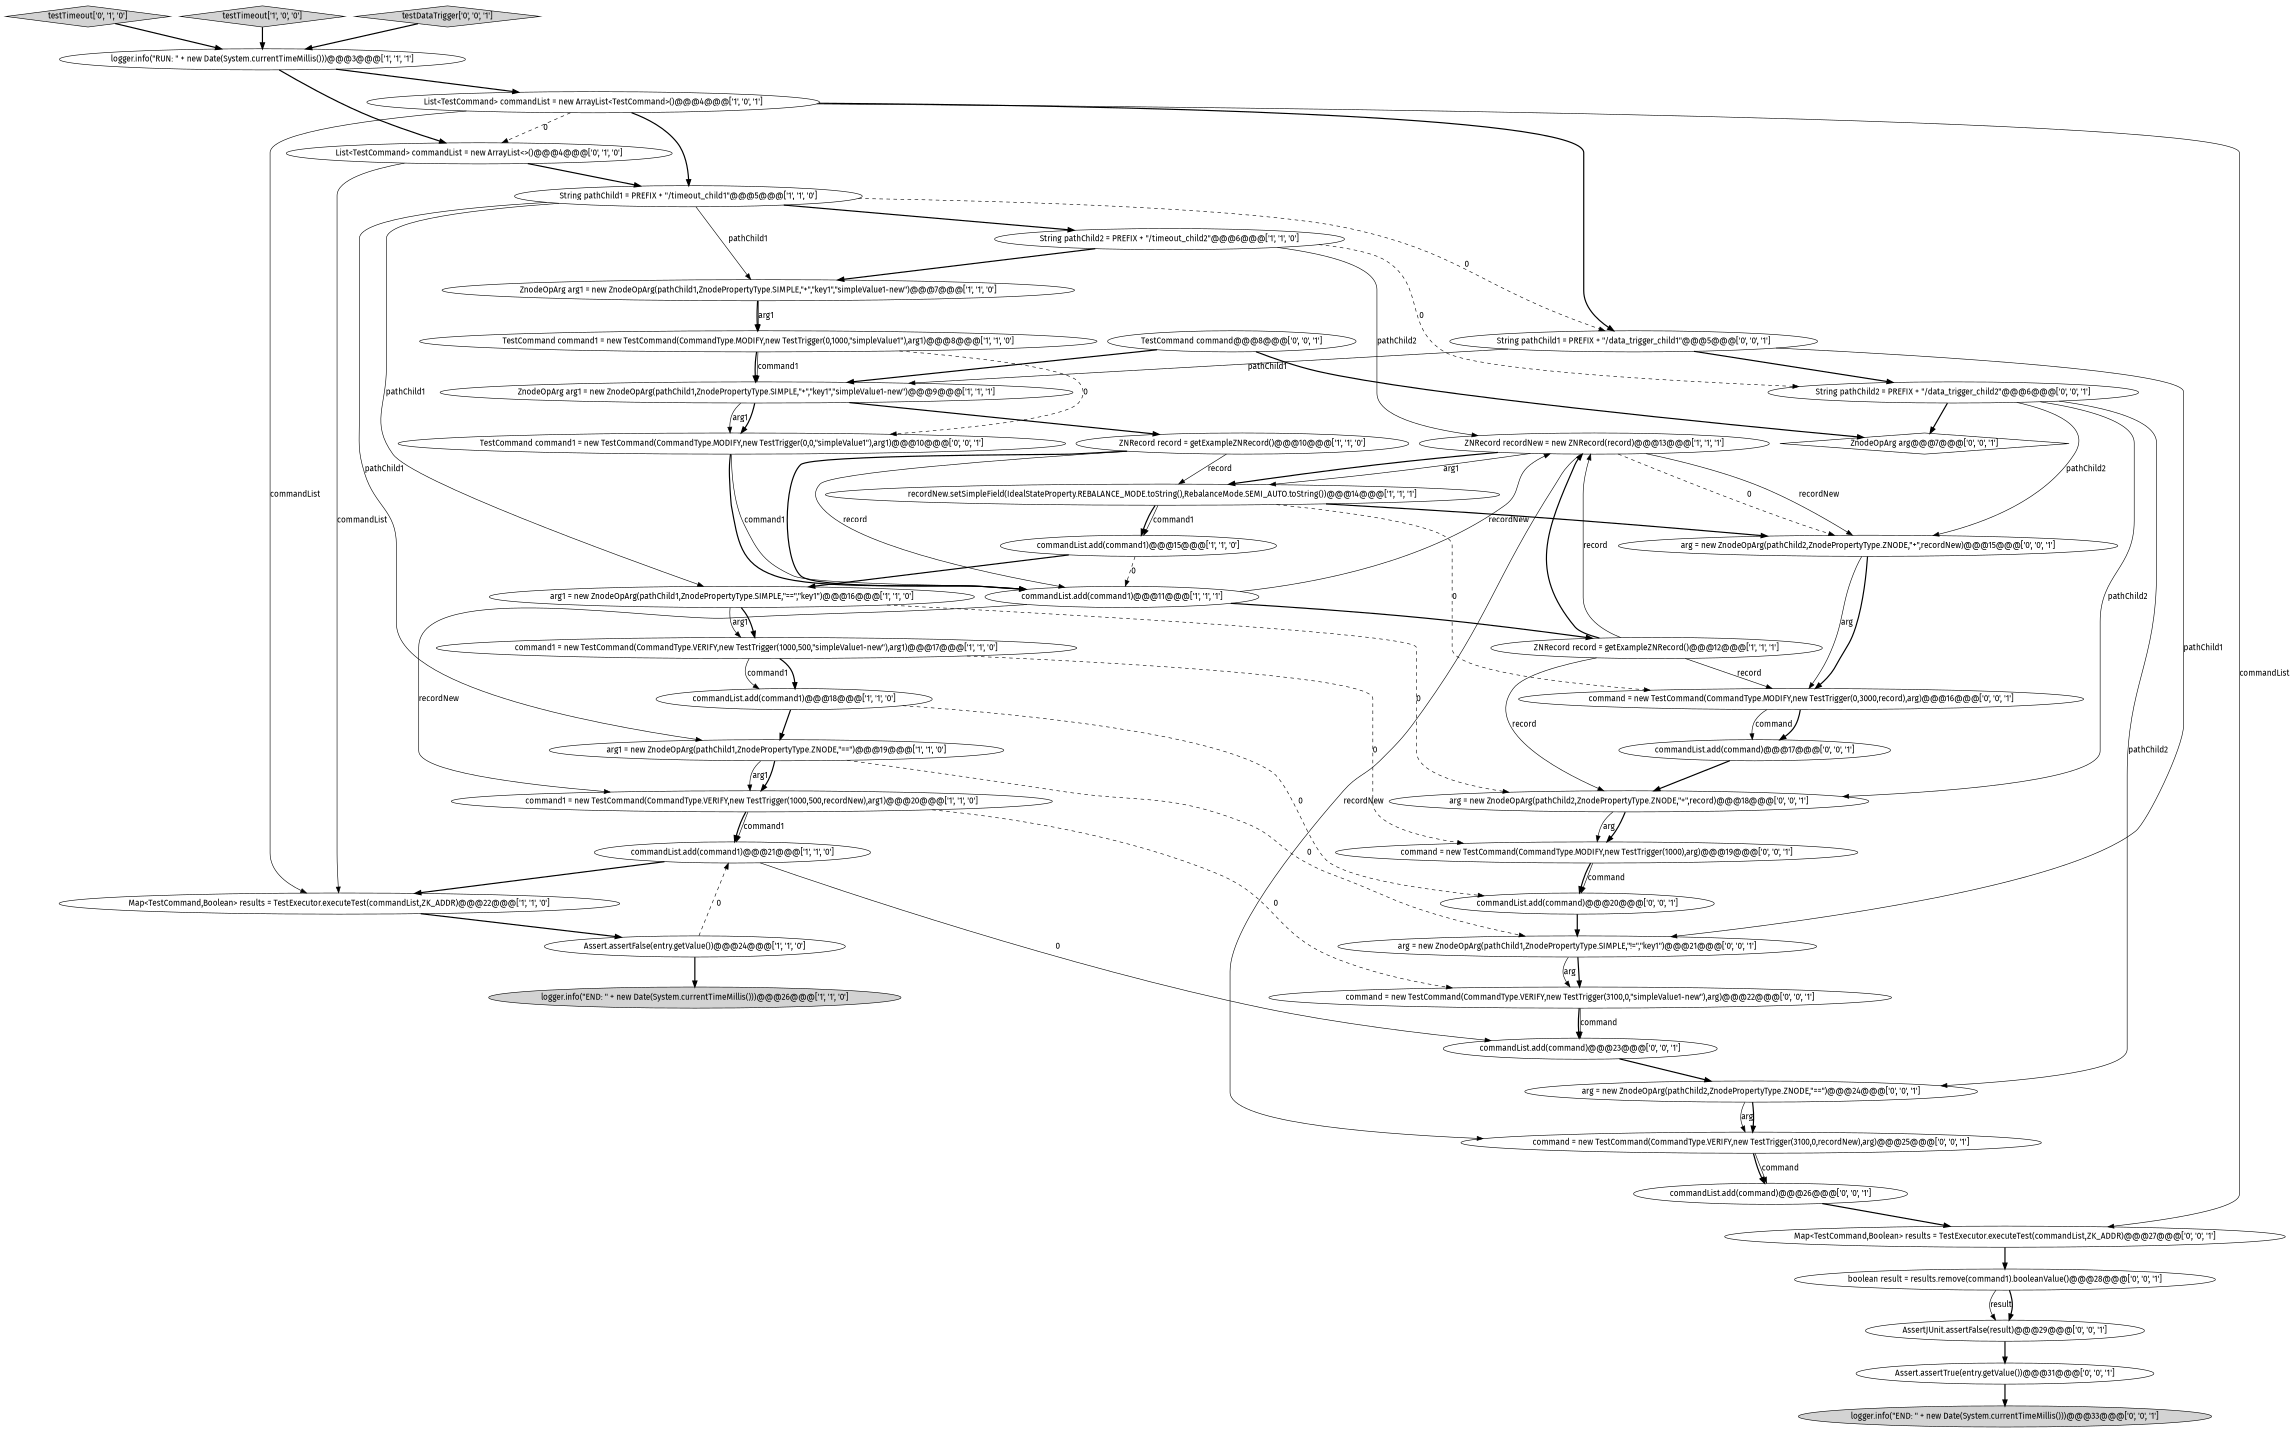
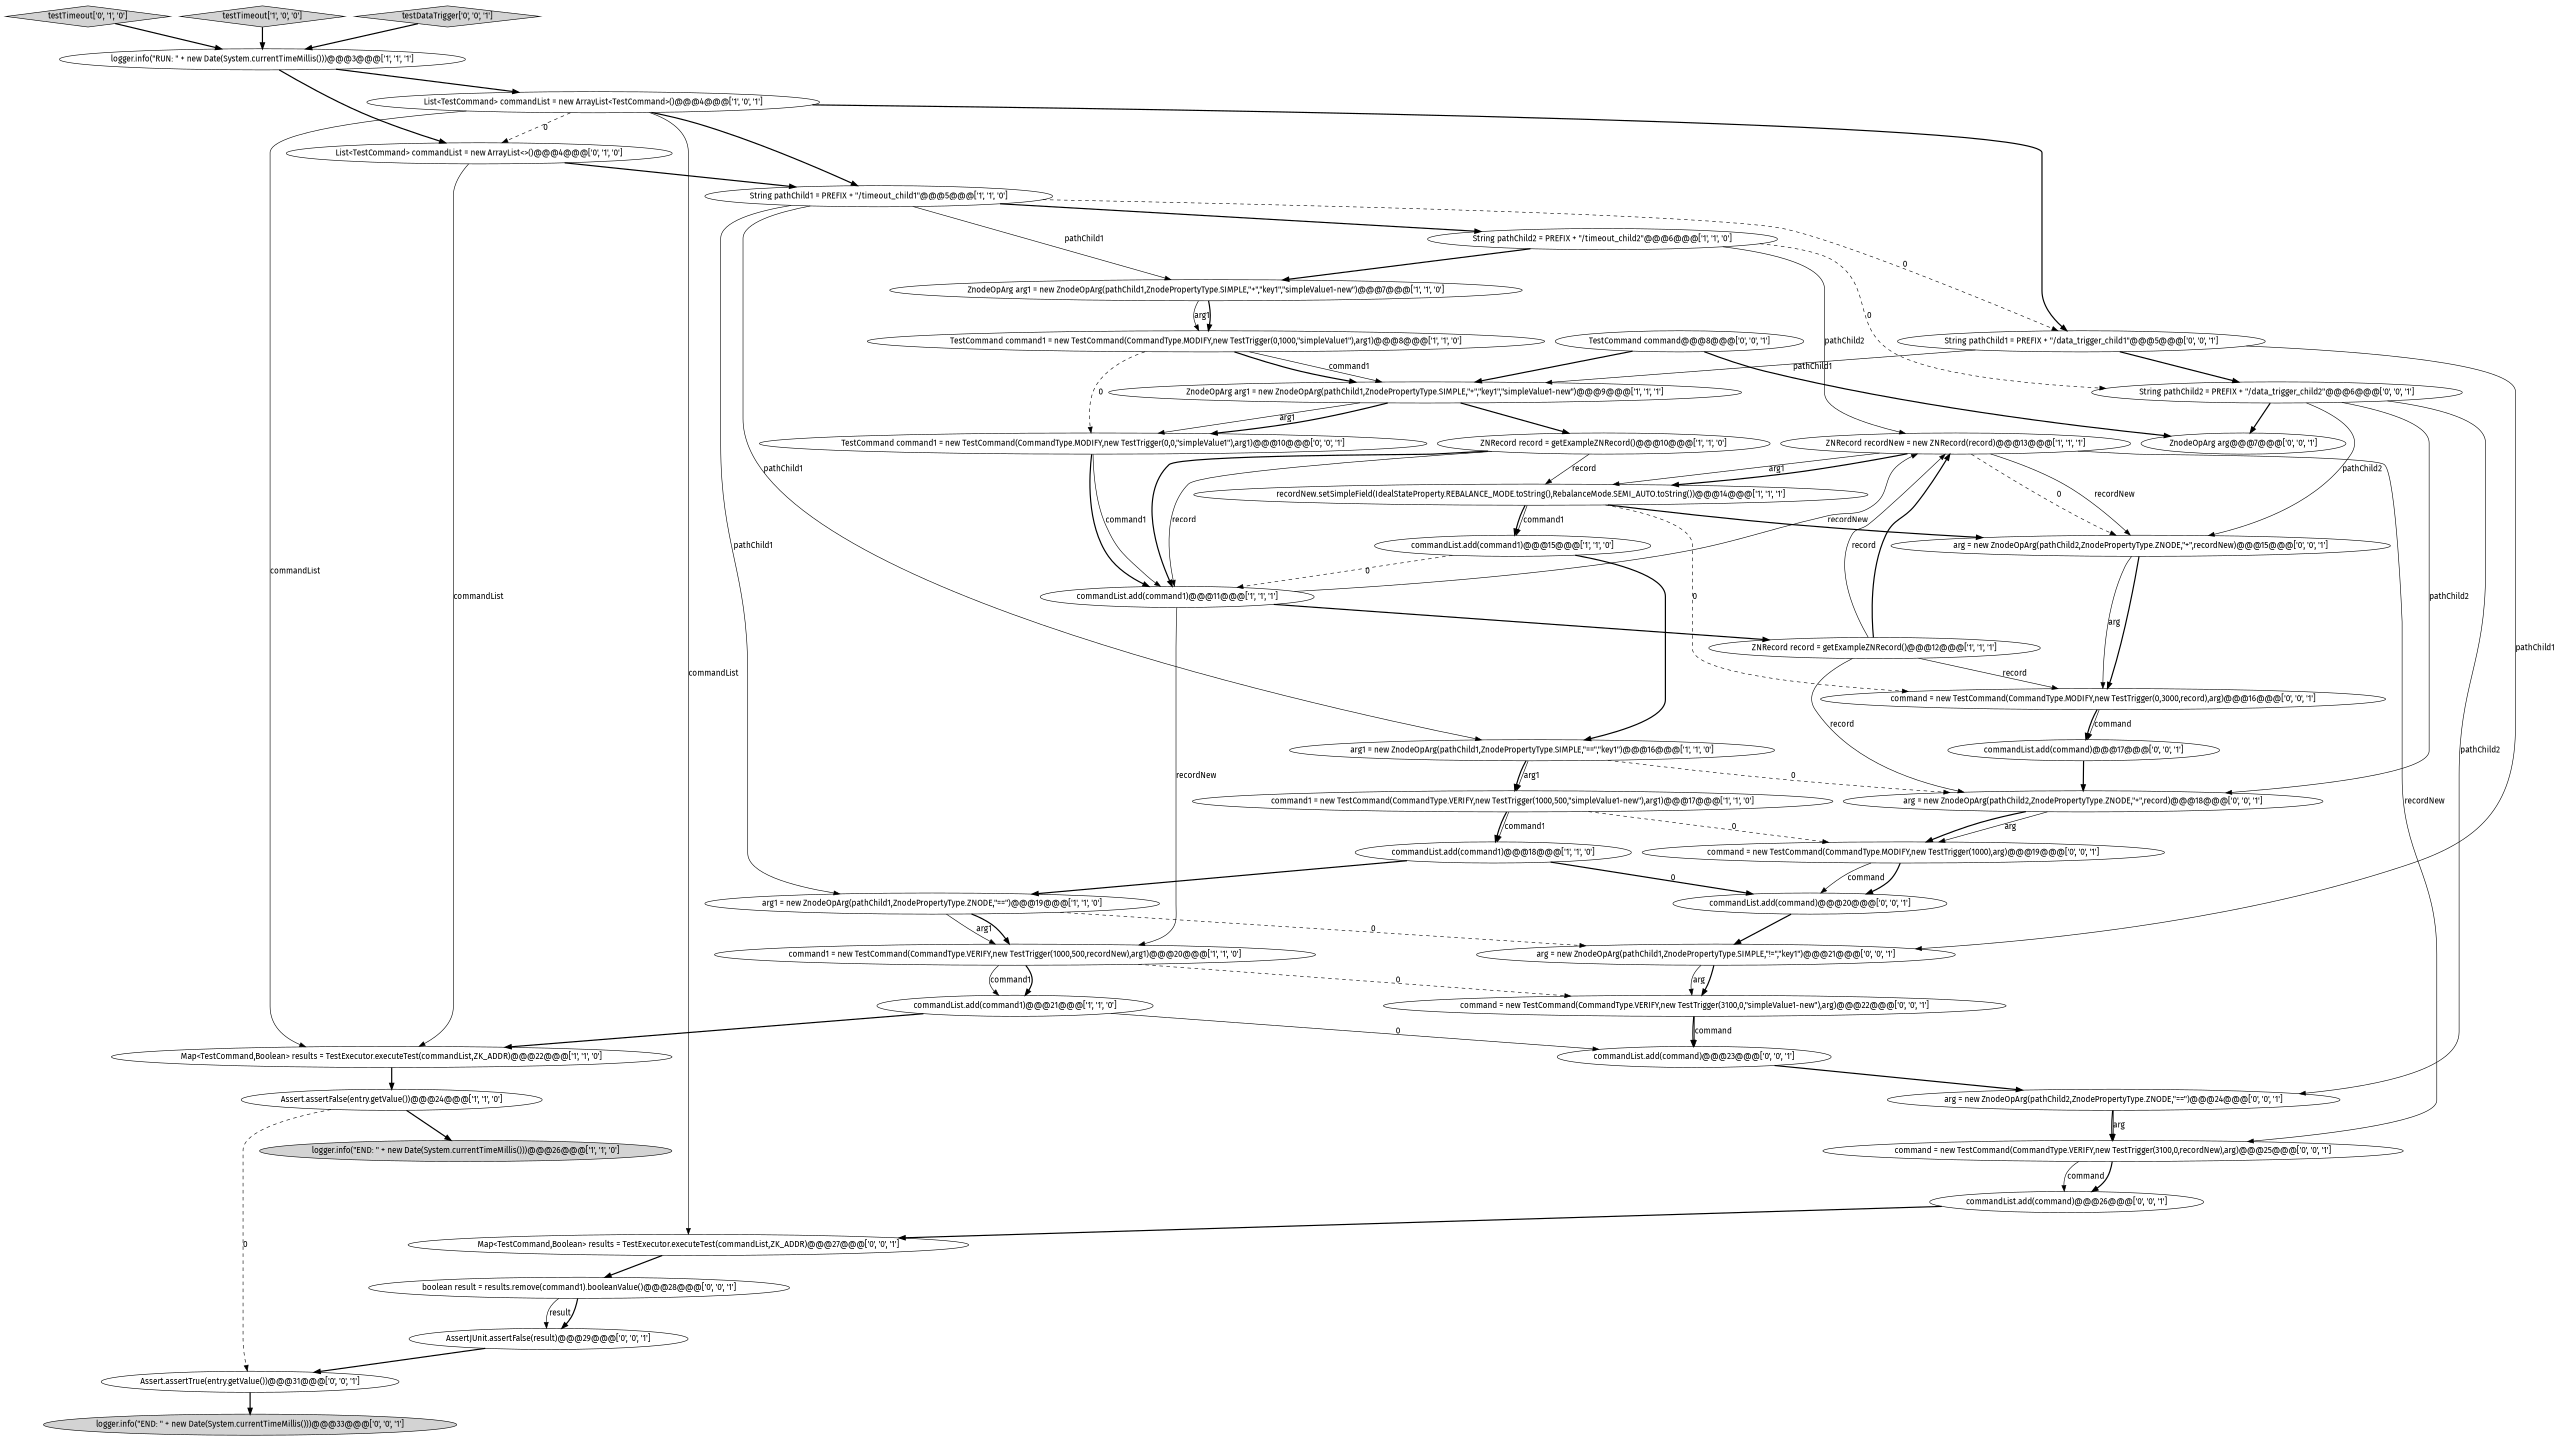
(1924, 444) -> (2243, 444)
(1218, 750) -> (1649, 878)
(713, 902) -> (243, 1207)
